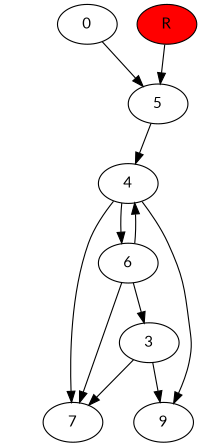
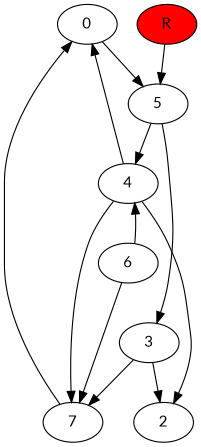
(121, 218) -> (109, 109)
none -> (4, 226)
(137, 298) -> (173, 218)
(164, 422) -> (164, 422)
